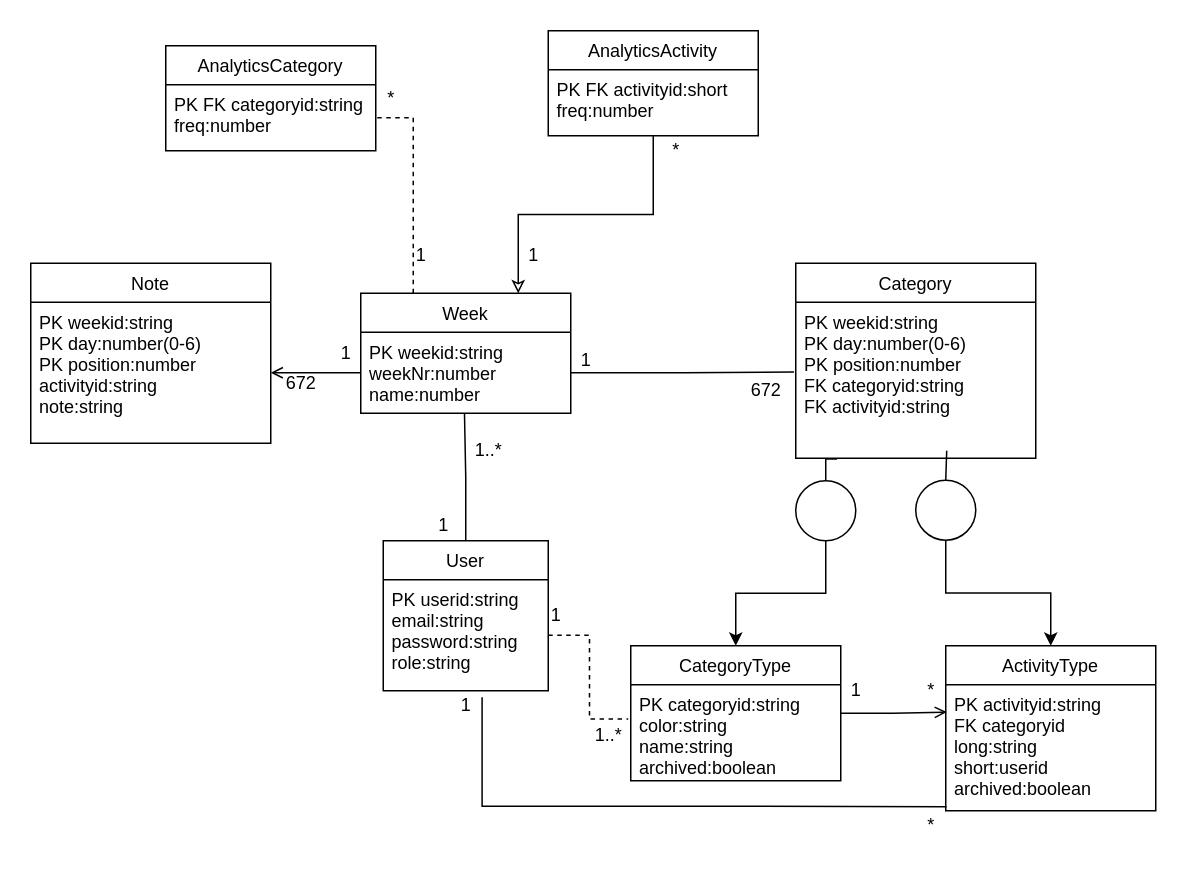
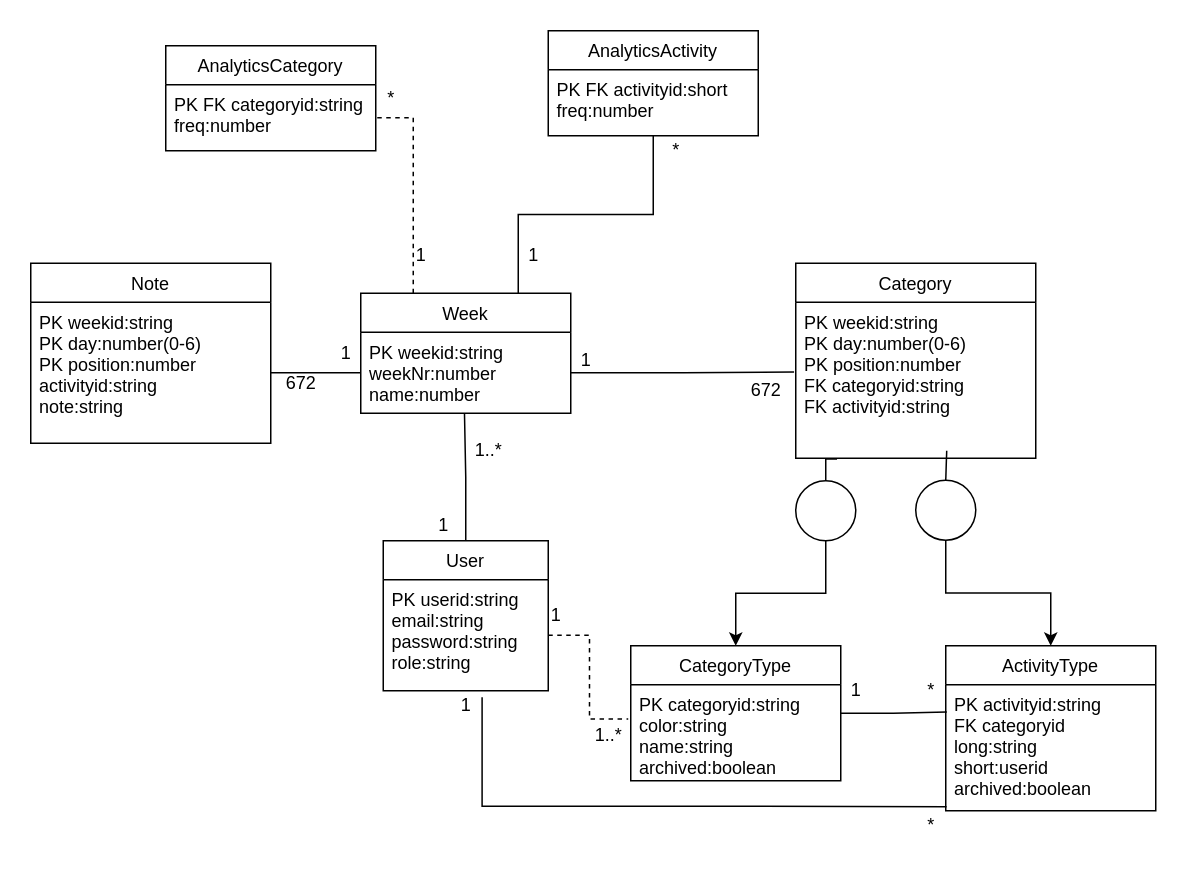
(518, 282) -> (518, 285)
(278, 373) -> (276, 373)
(940, 712) -> (941, 712)
